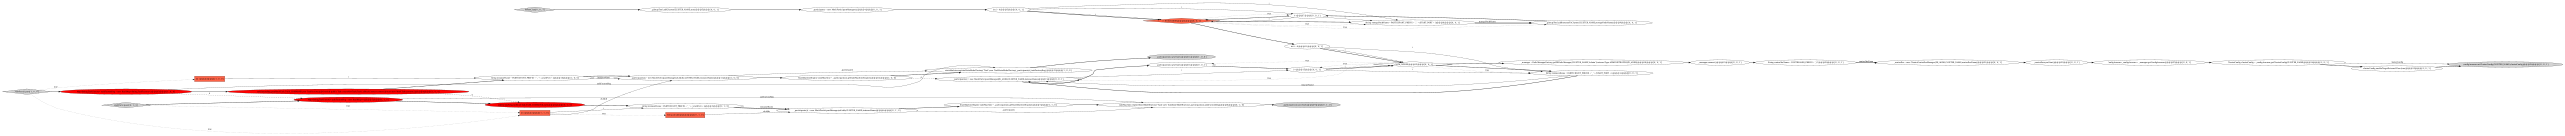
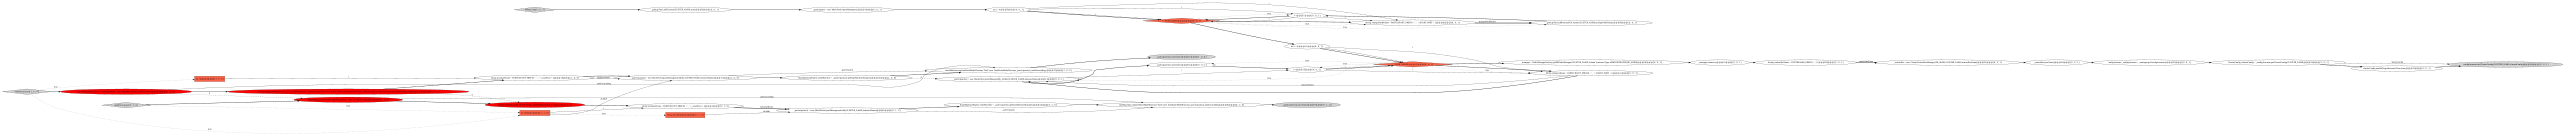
(1413, 64) -> (1413, 64)
